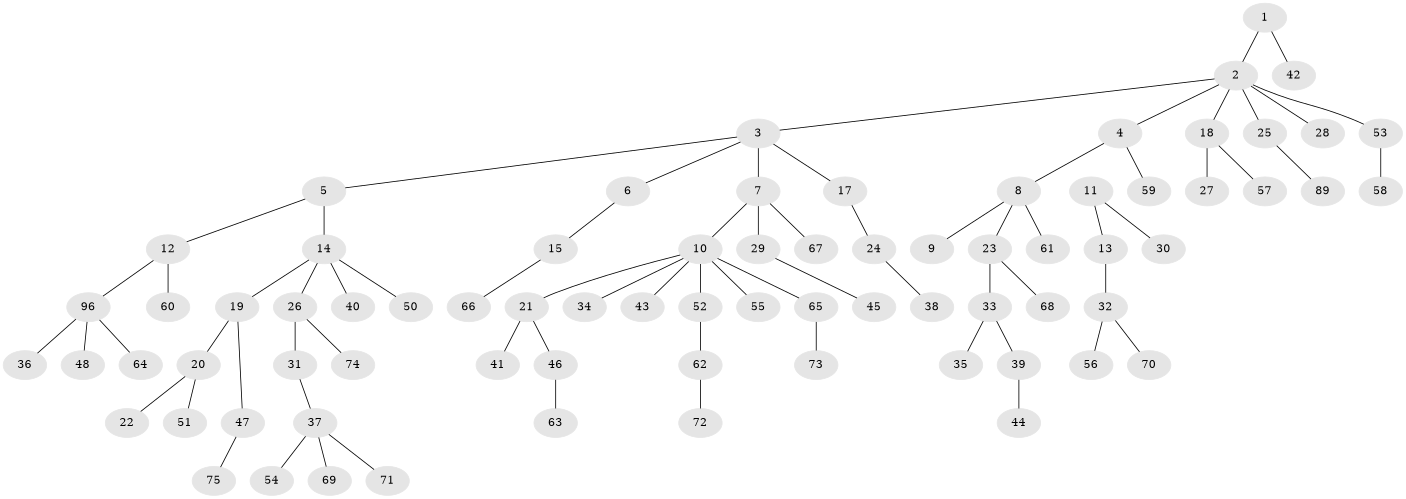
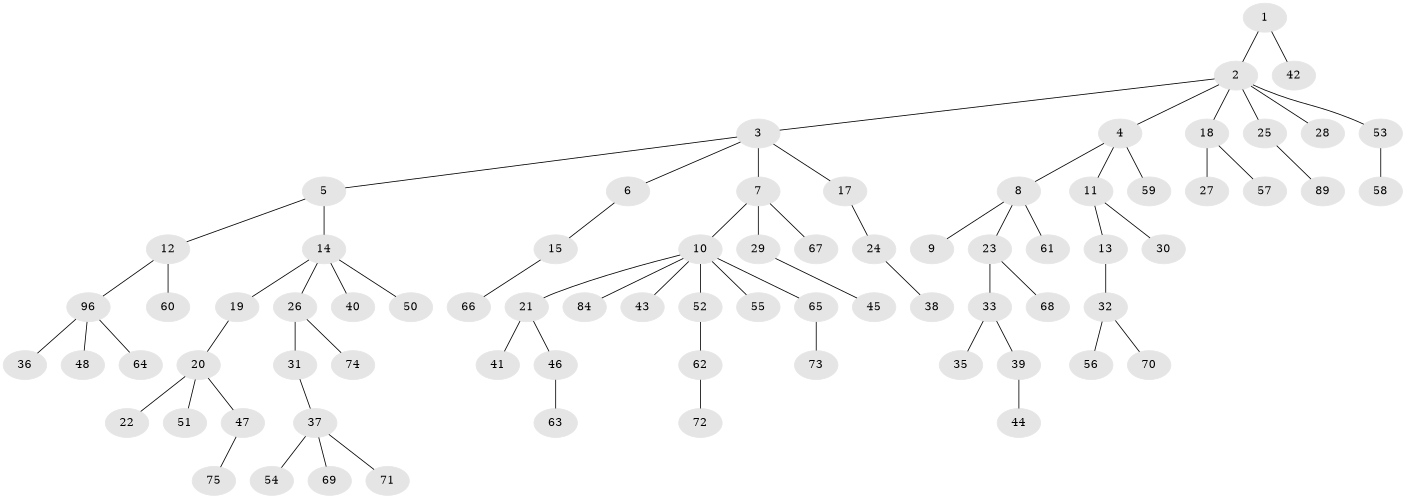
none -> (1106, 162)
(585, 307) -> (585, 307)
(240, 365) -> (221, 394)
